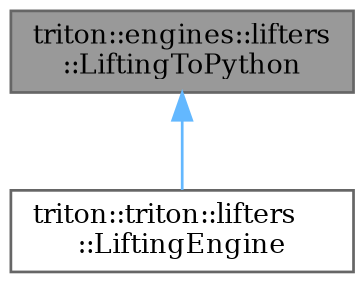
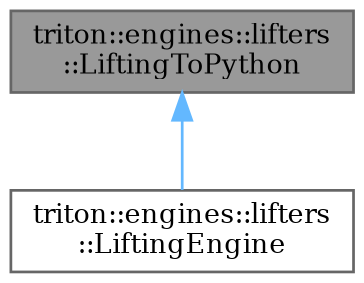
(182, 231) -> (182, 231)
